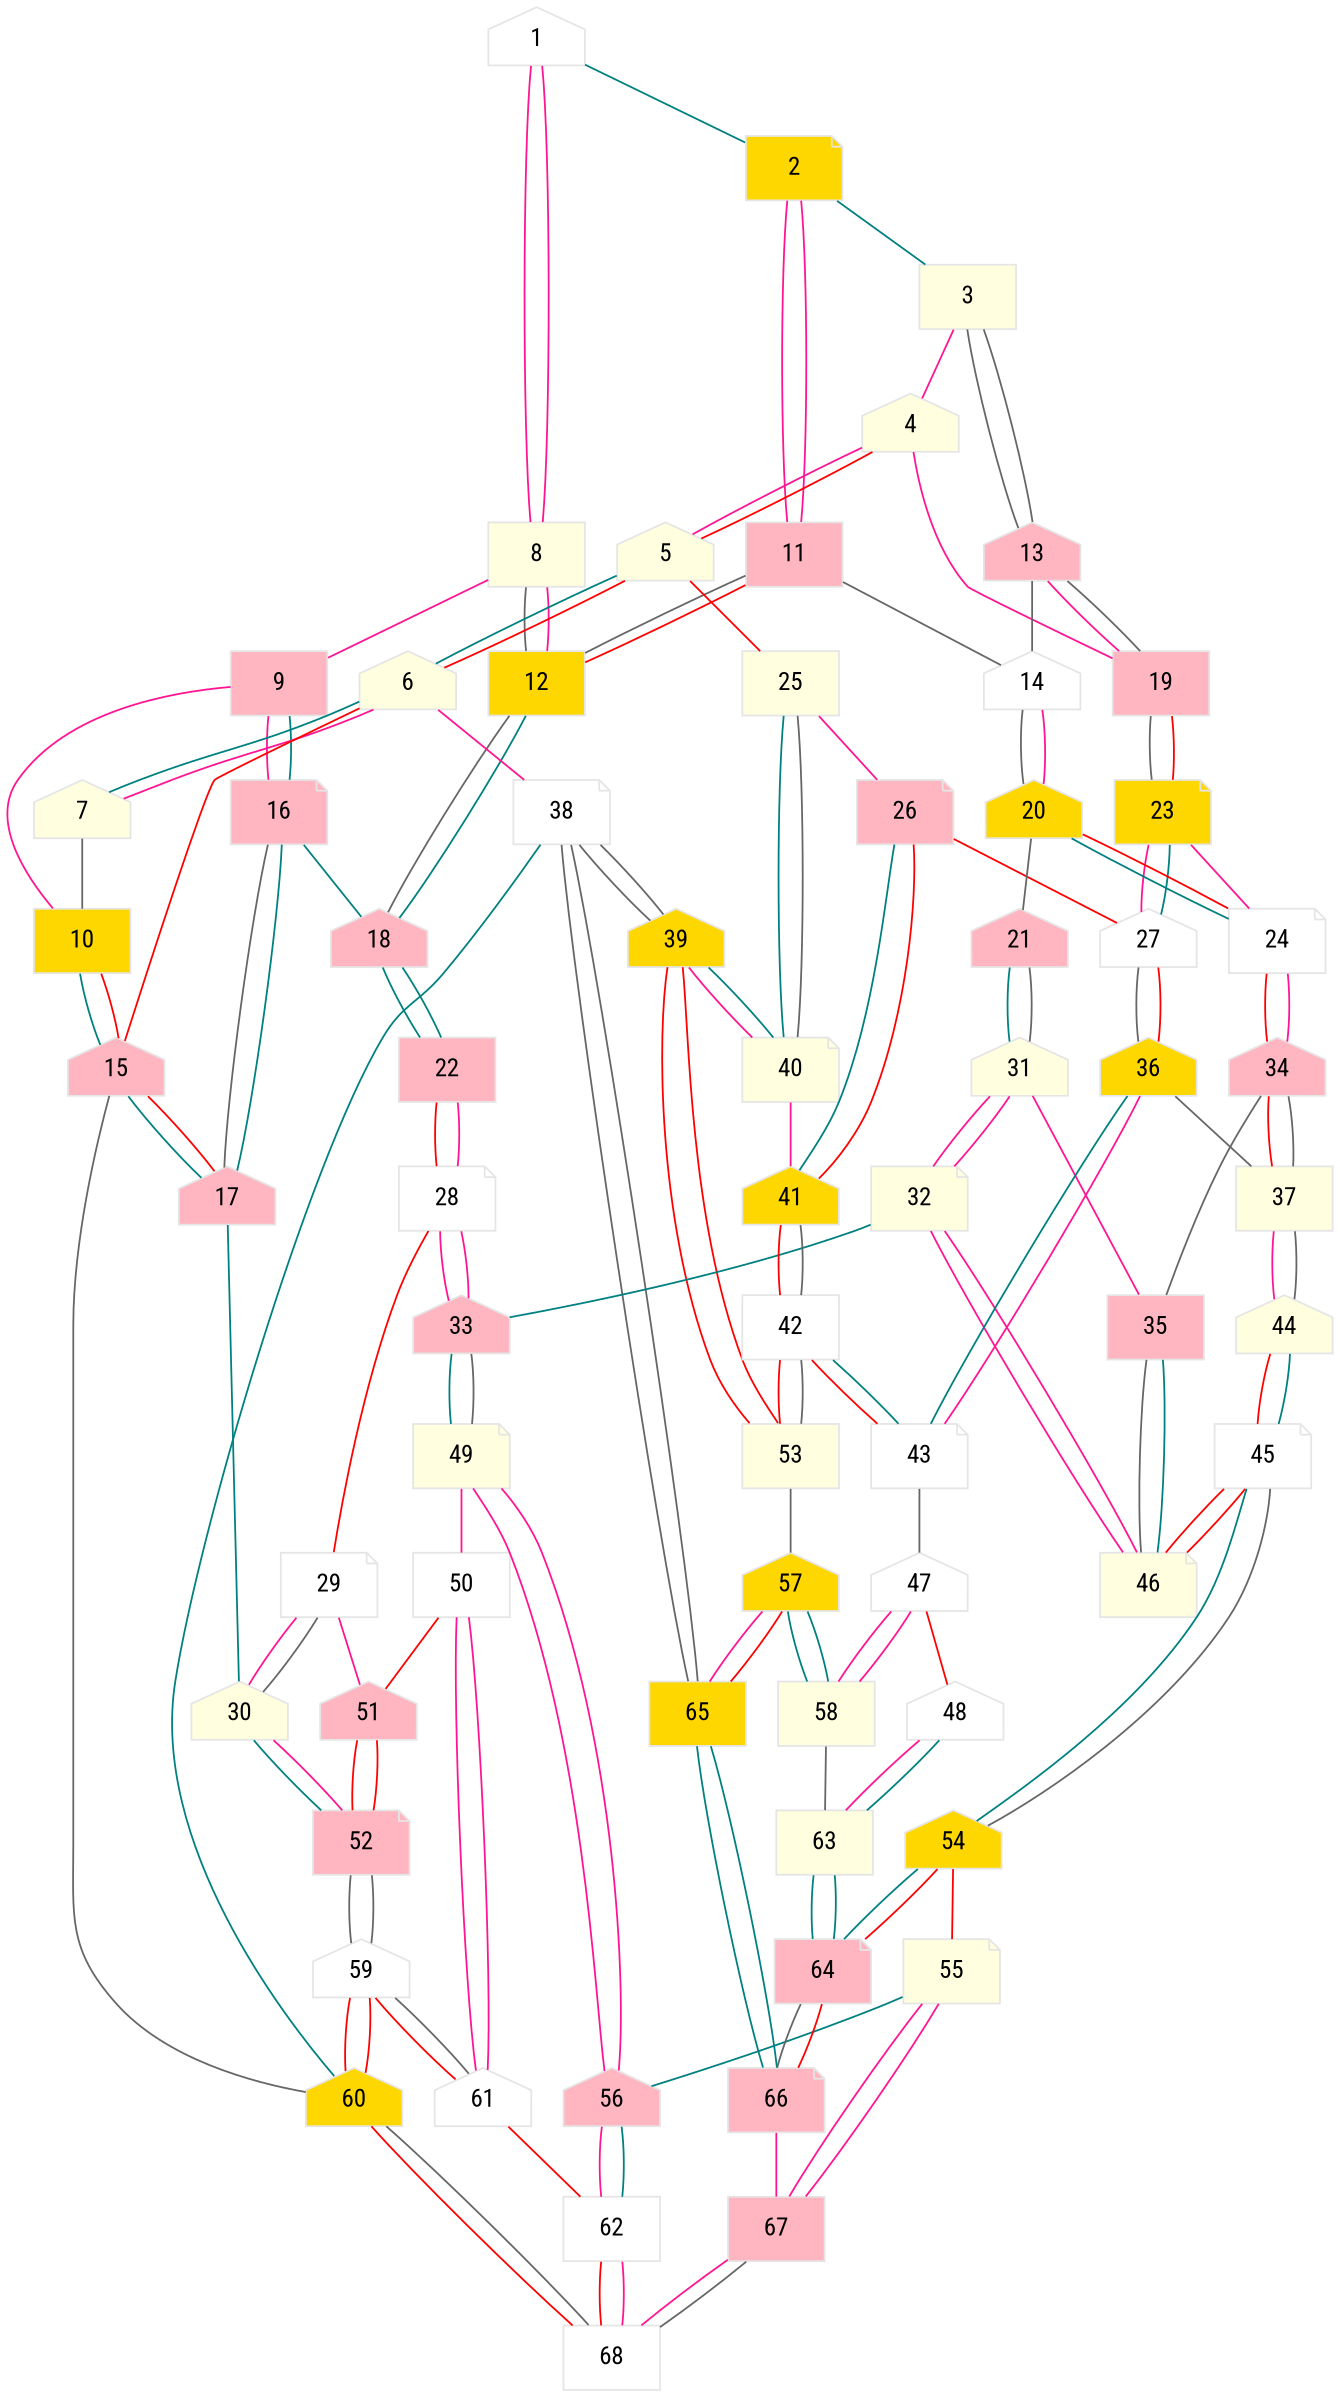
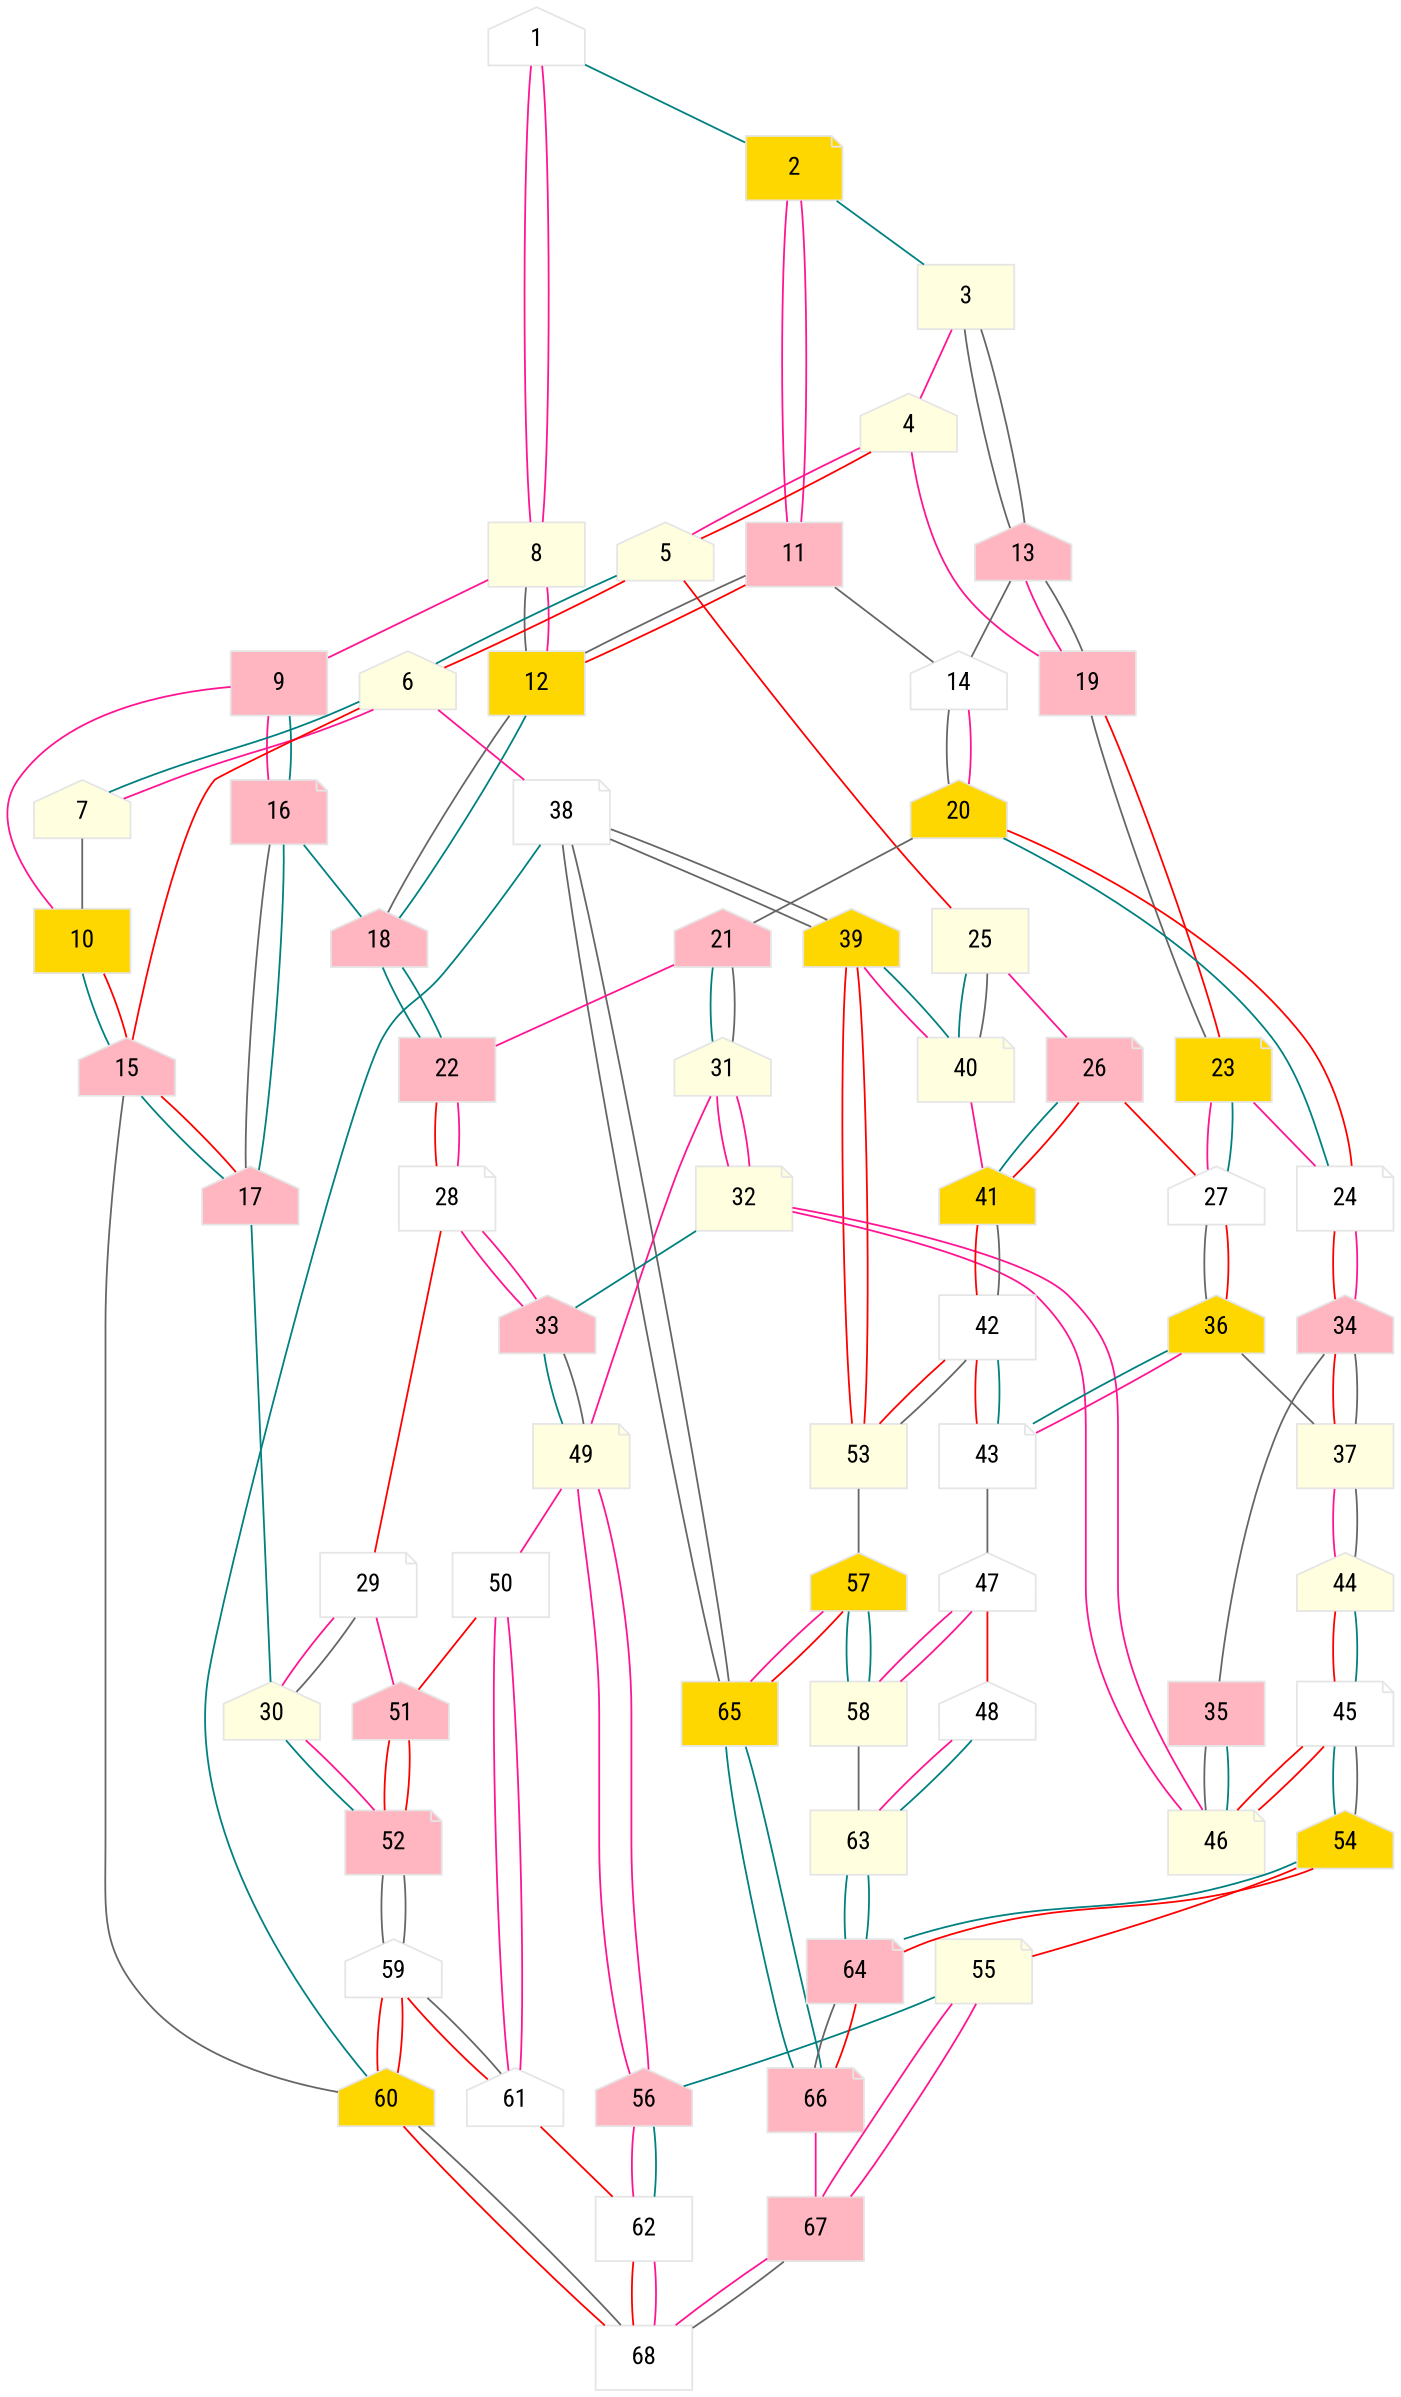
none -> (576, 1009)
(1094, 1210) -> (661, 1217)
